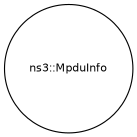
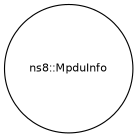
(69, 69) -> (69, 69)
